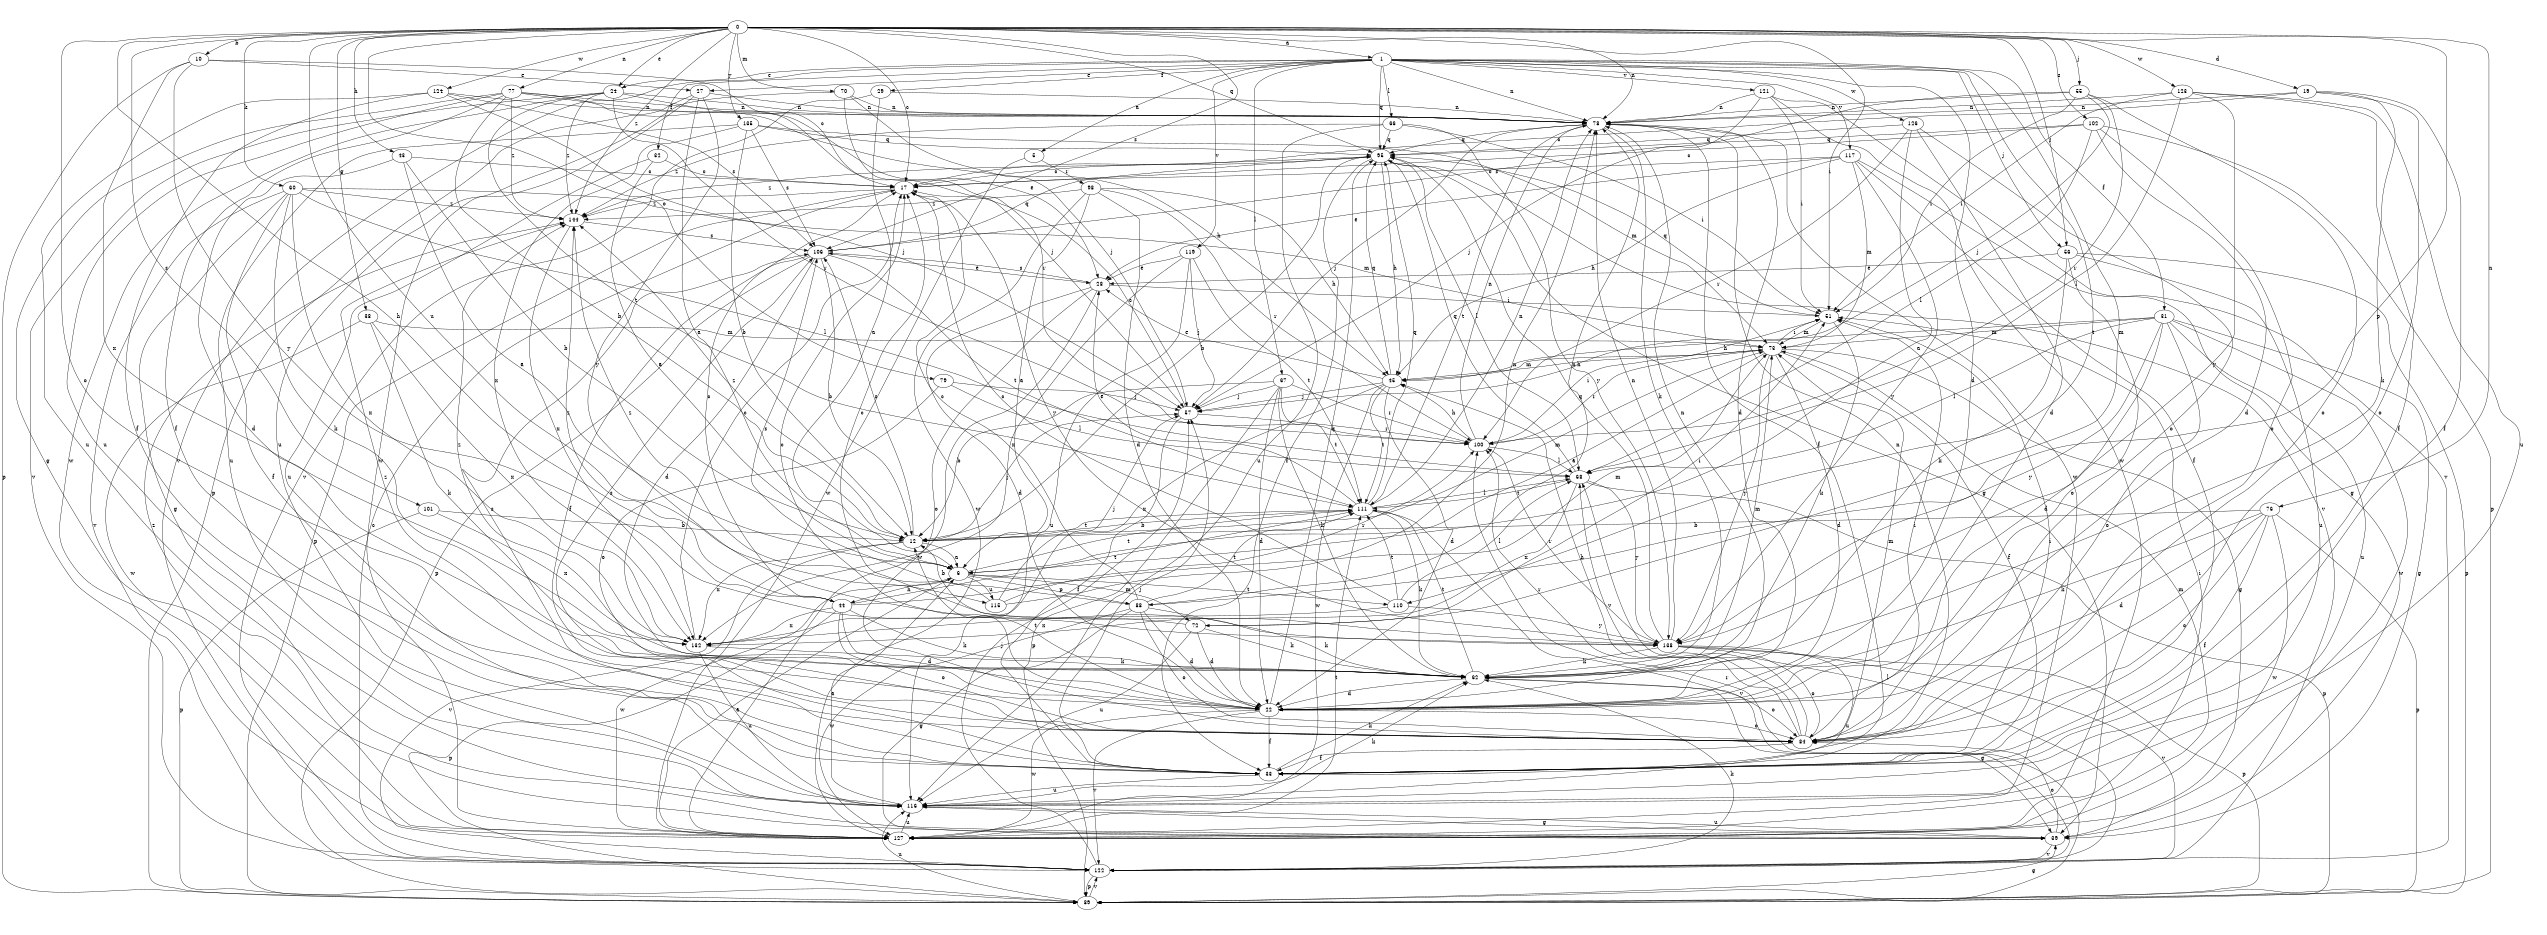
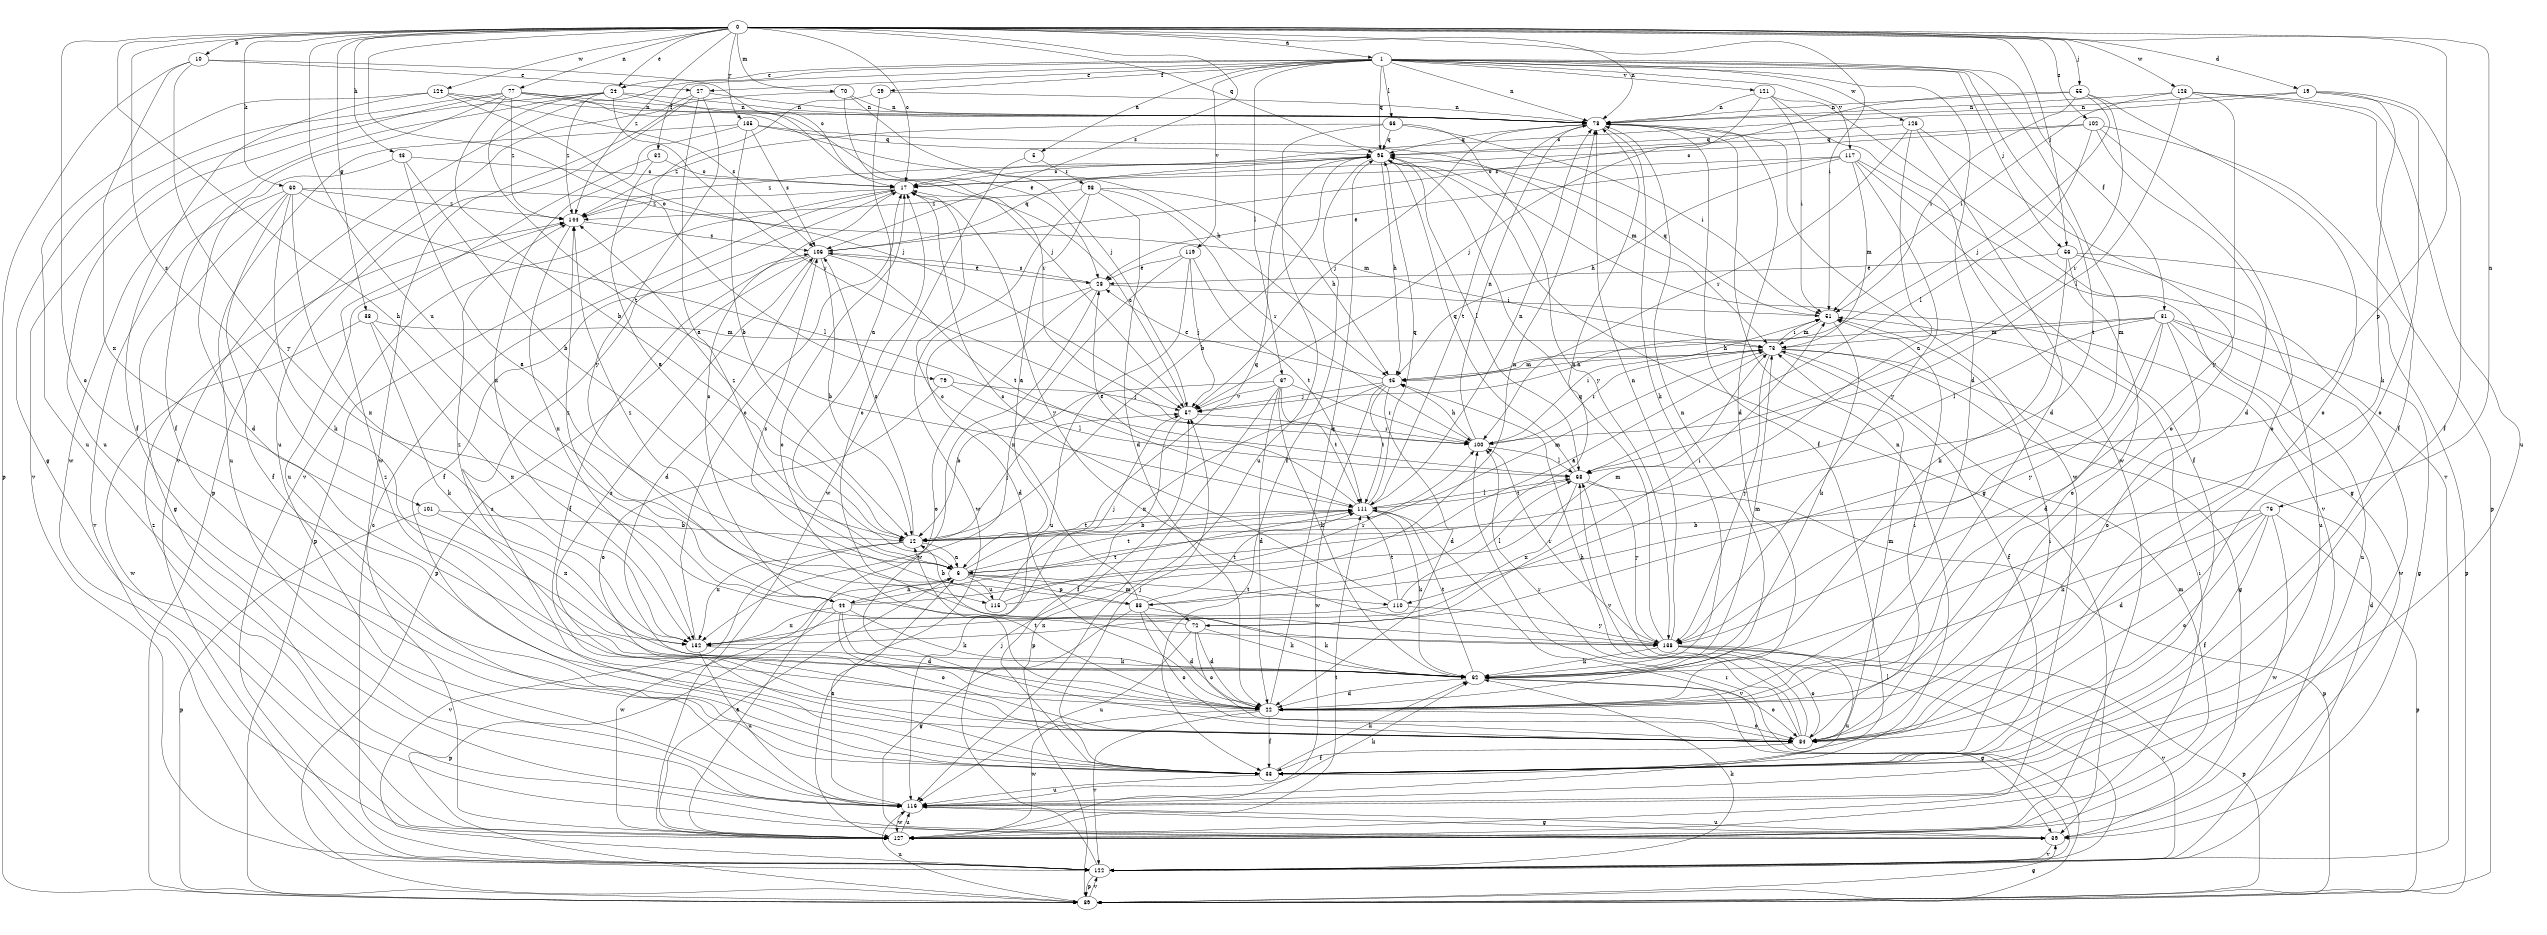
(1372, 269) -> (1223, 404)
(1239, 397) -> (1239, 397)
none -> (448, 584)
(893, 674) -> (899, 819)
(1748, 679) -> (2203, 852)
(1971, 748) -> (1468, 721)
